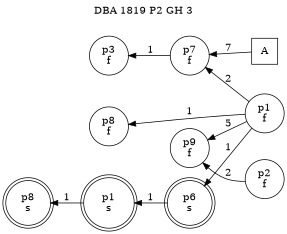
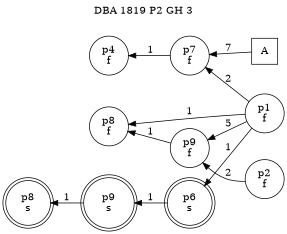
(109, 56) -> (109, 56)
none -> (153, 138)
(109, 203) -> (109, 203)
